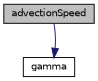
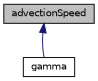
(55, 36) -> (43, 45)
